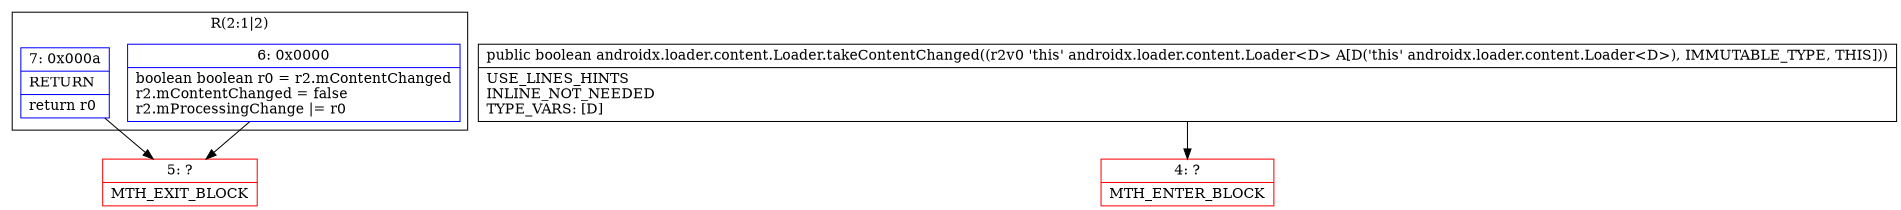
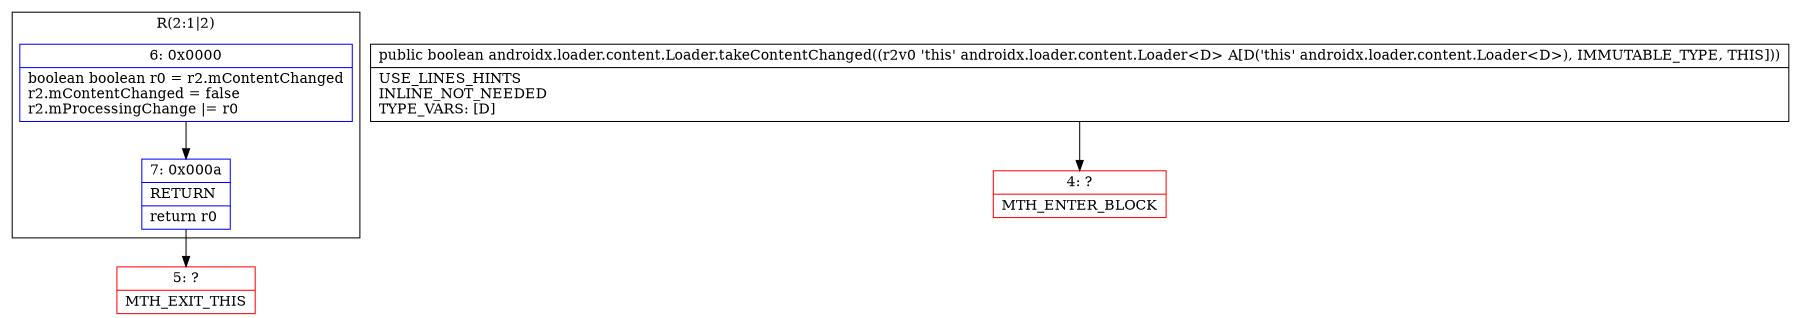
(232, 137) -> (186, 135)
(180, 194) -> (186, 301)
